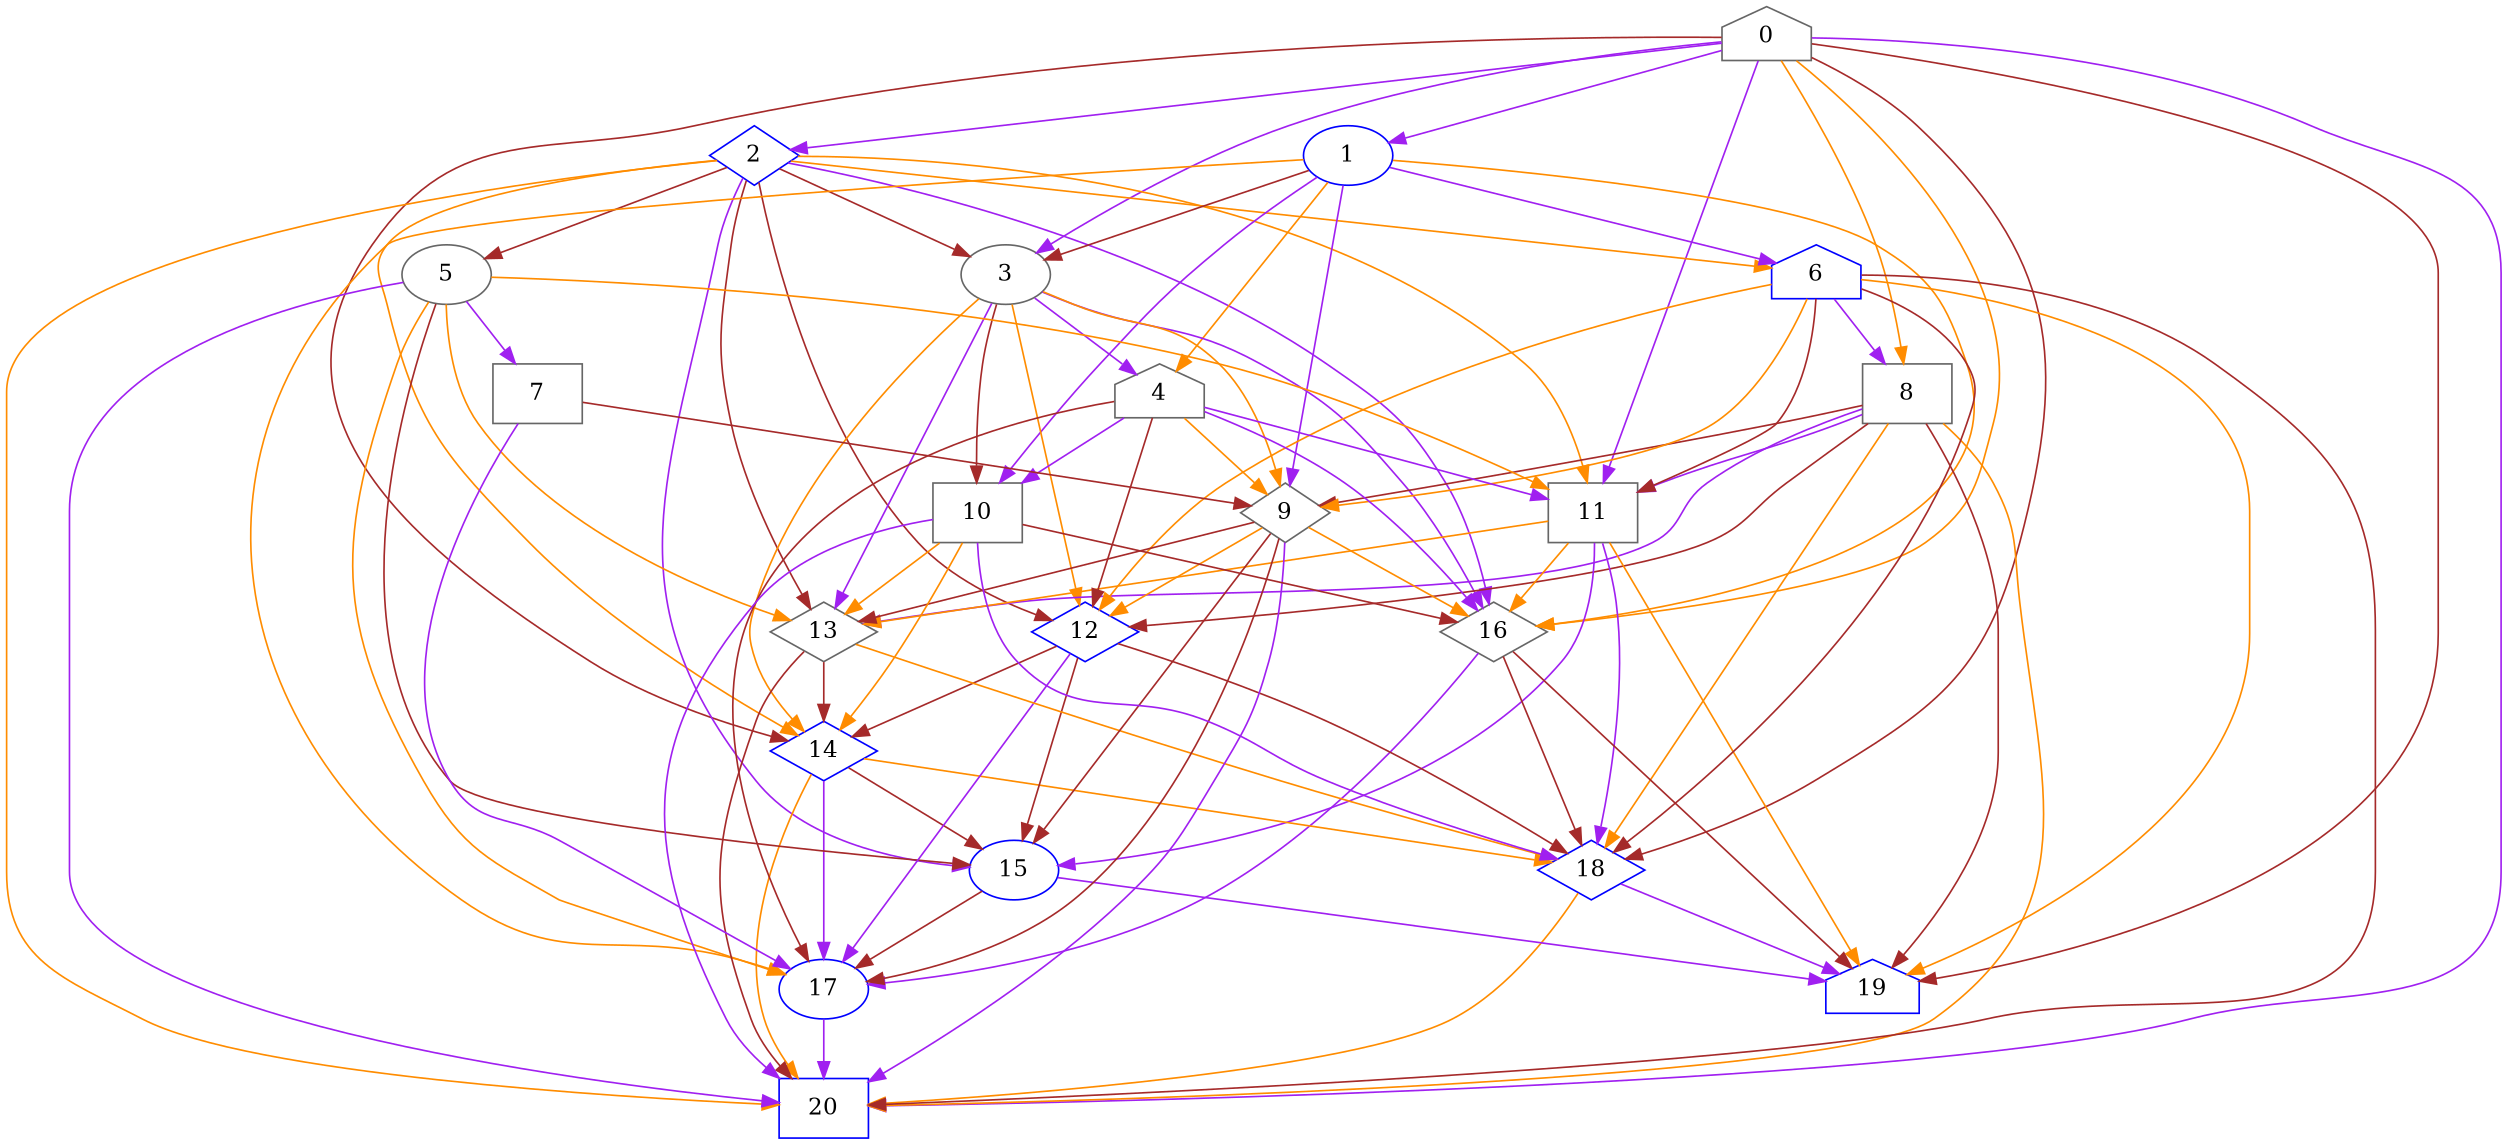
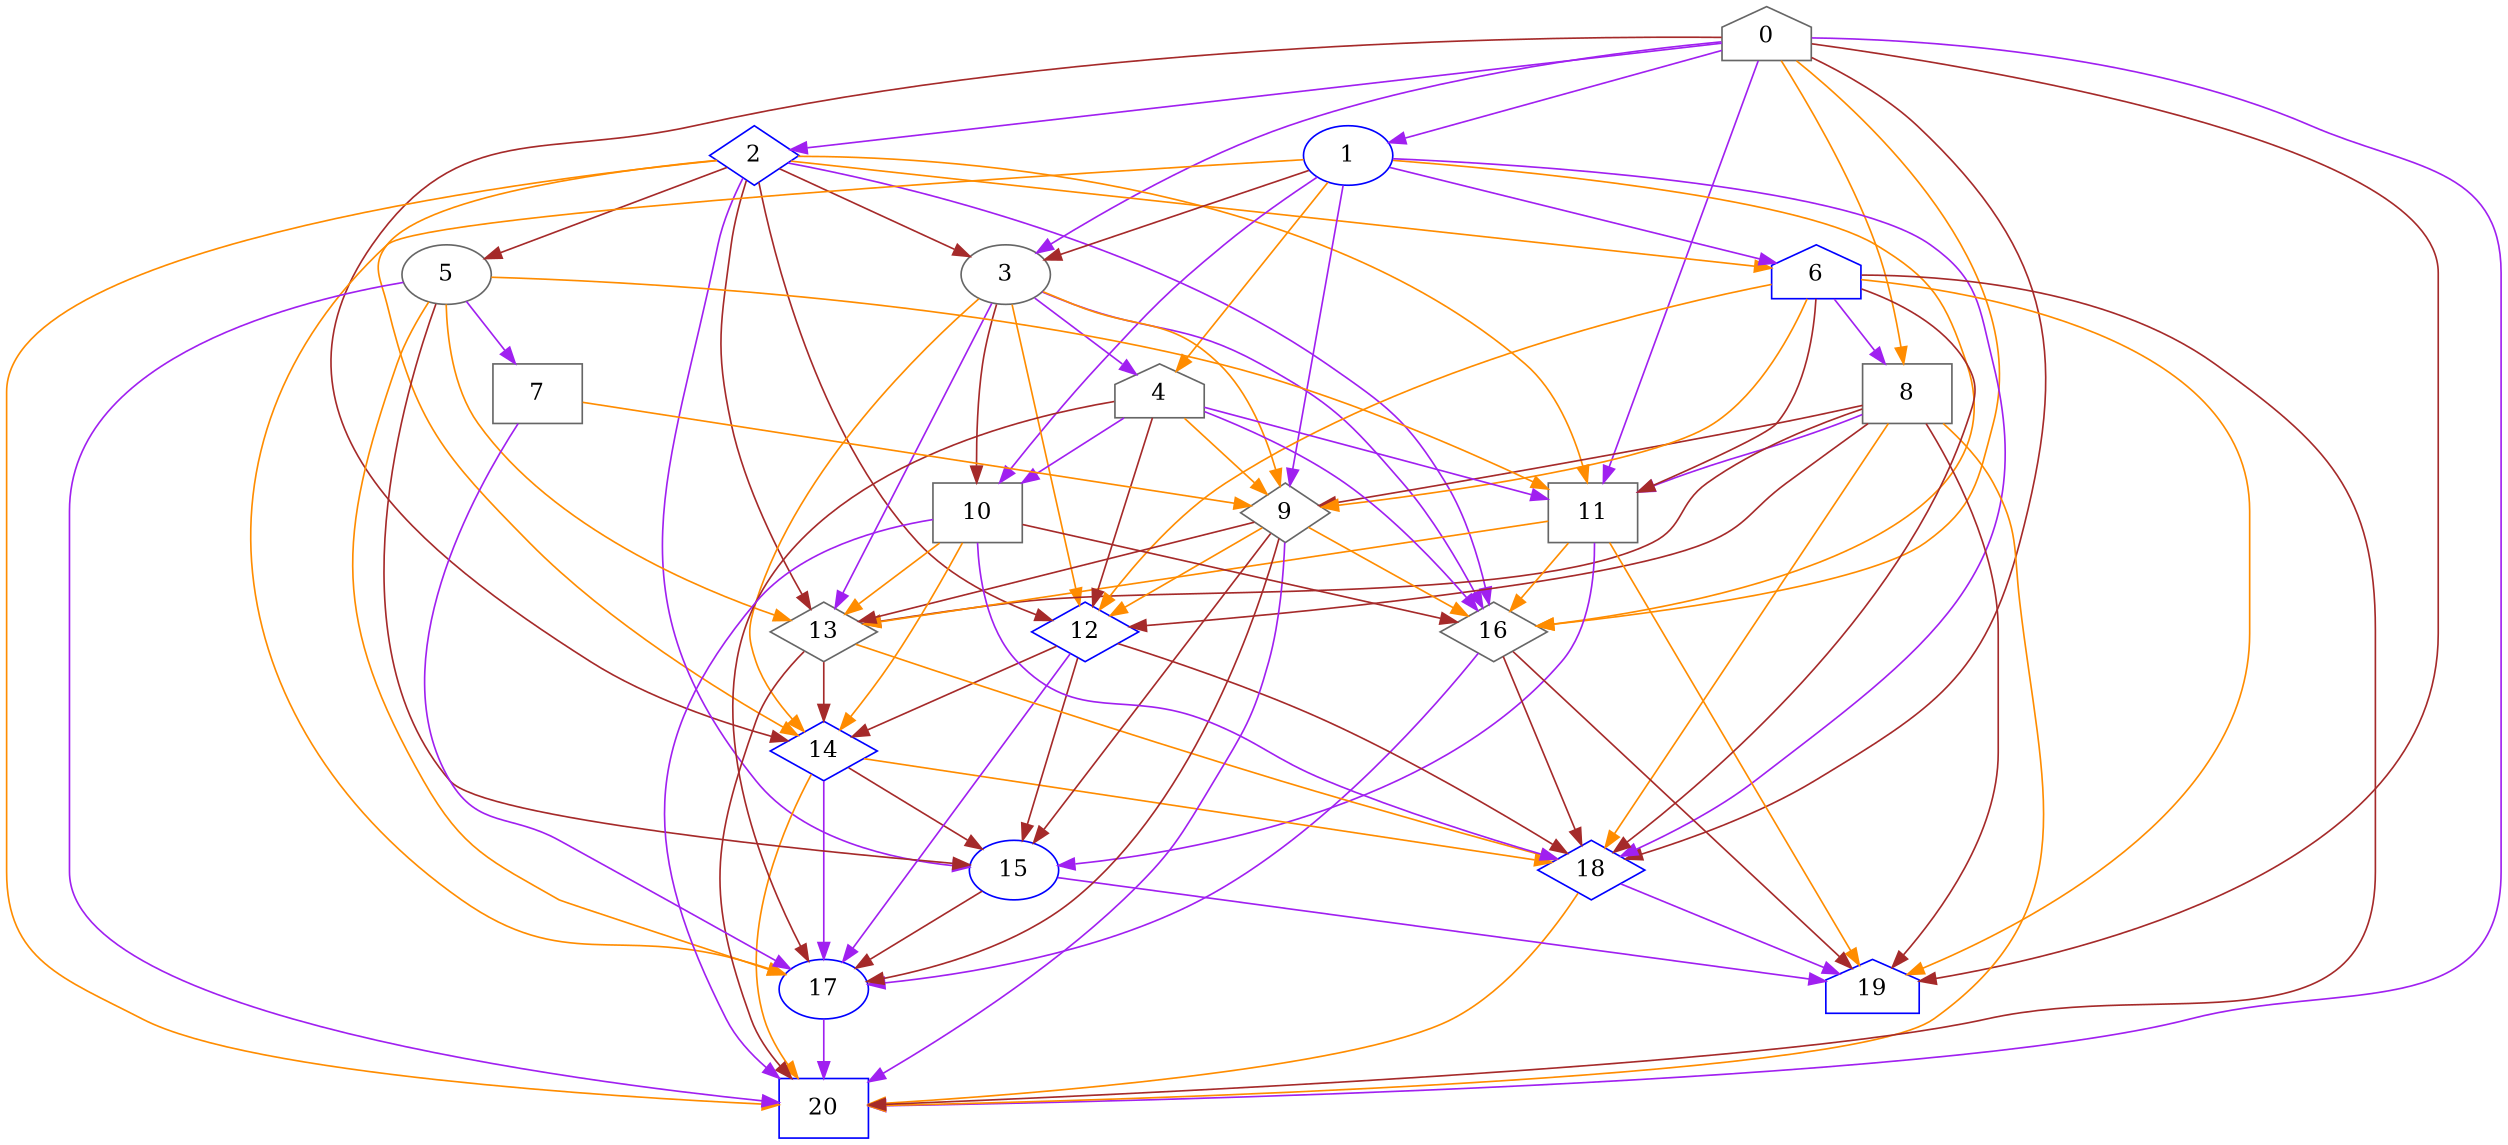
(892, 450) -> (892, 450)
(1370, 588) -> (1370, 588)
(1619, 685) -> (1948, 259)
